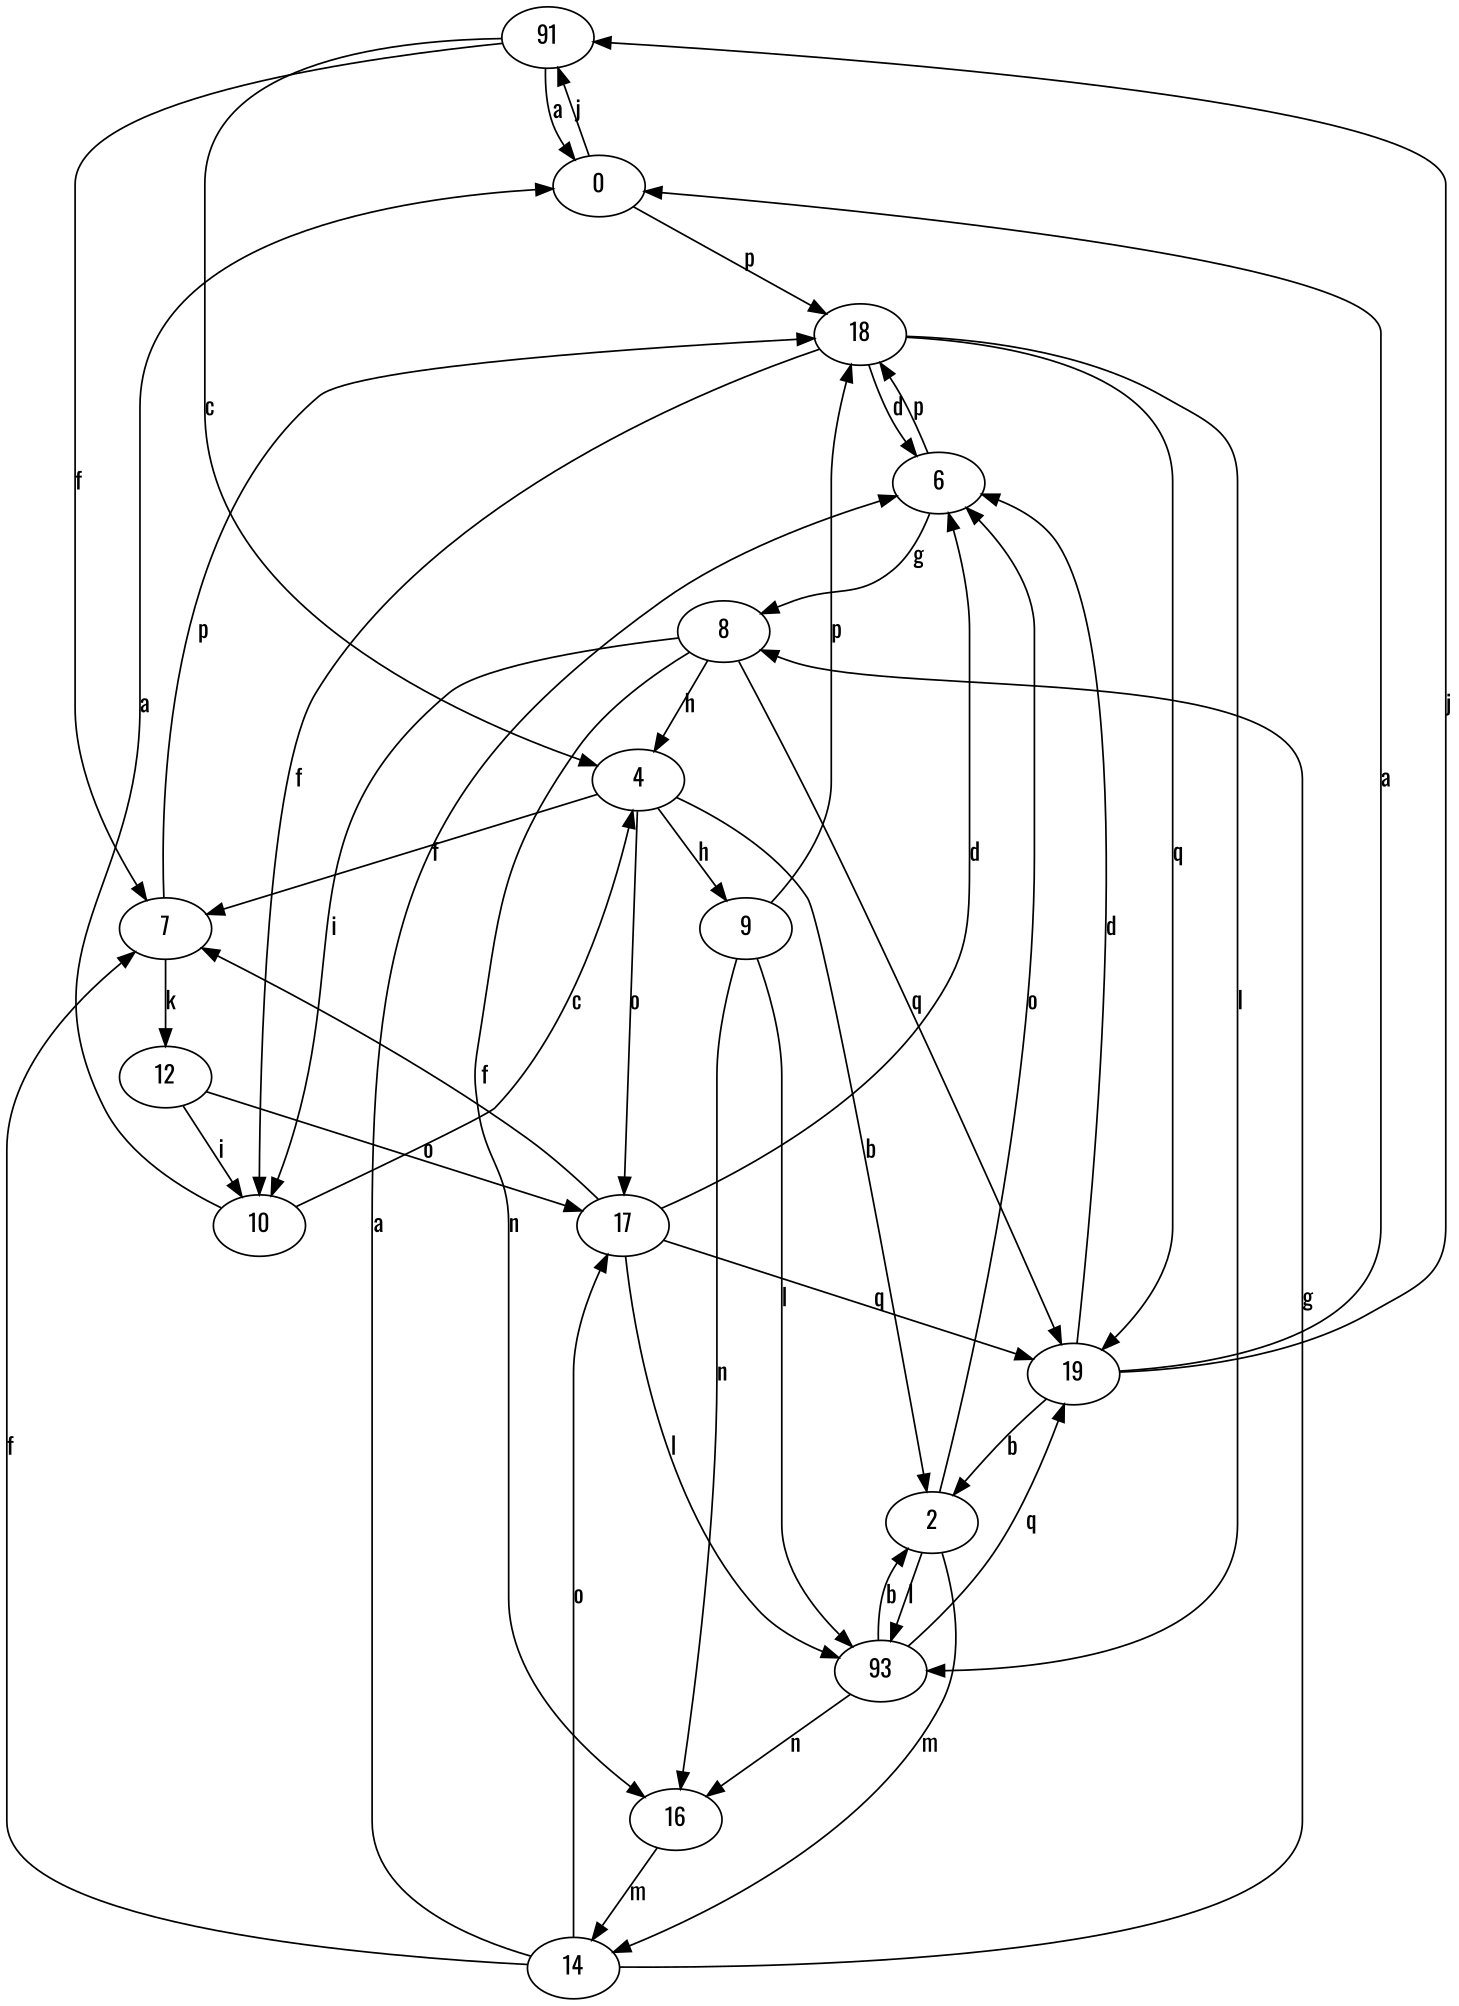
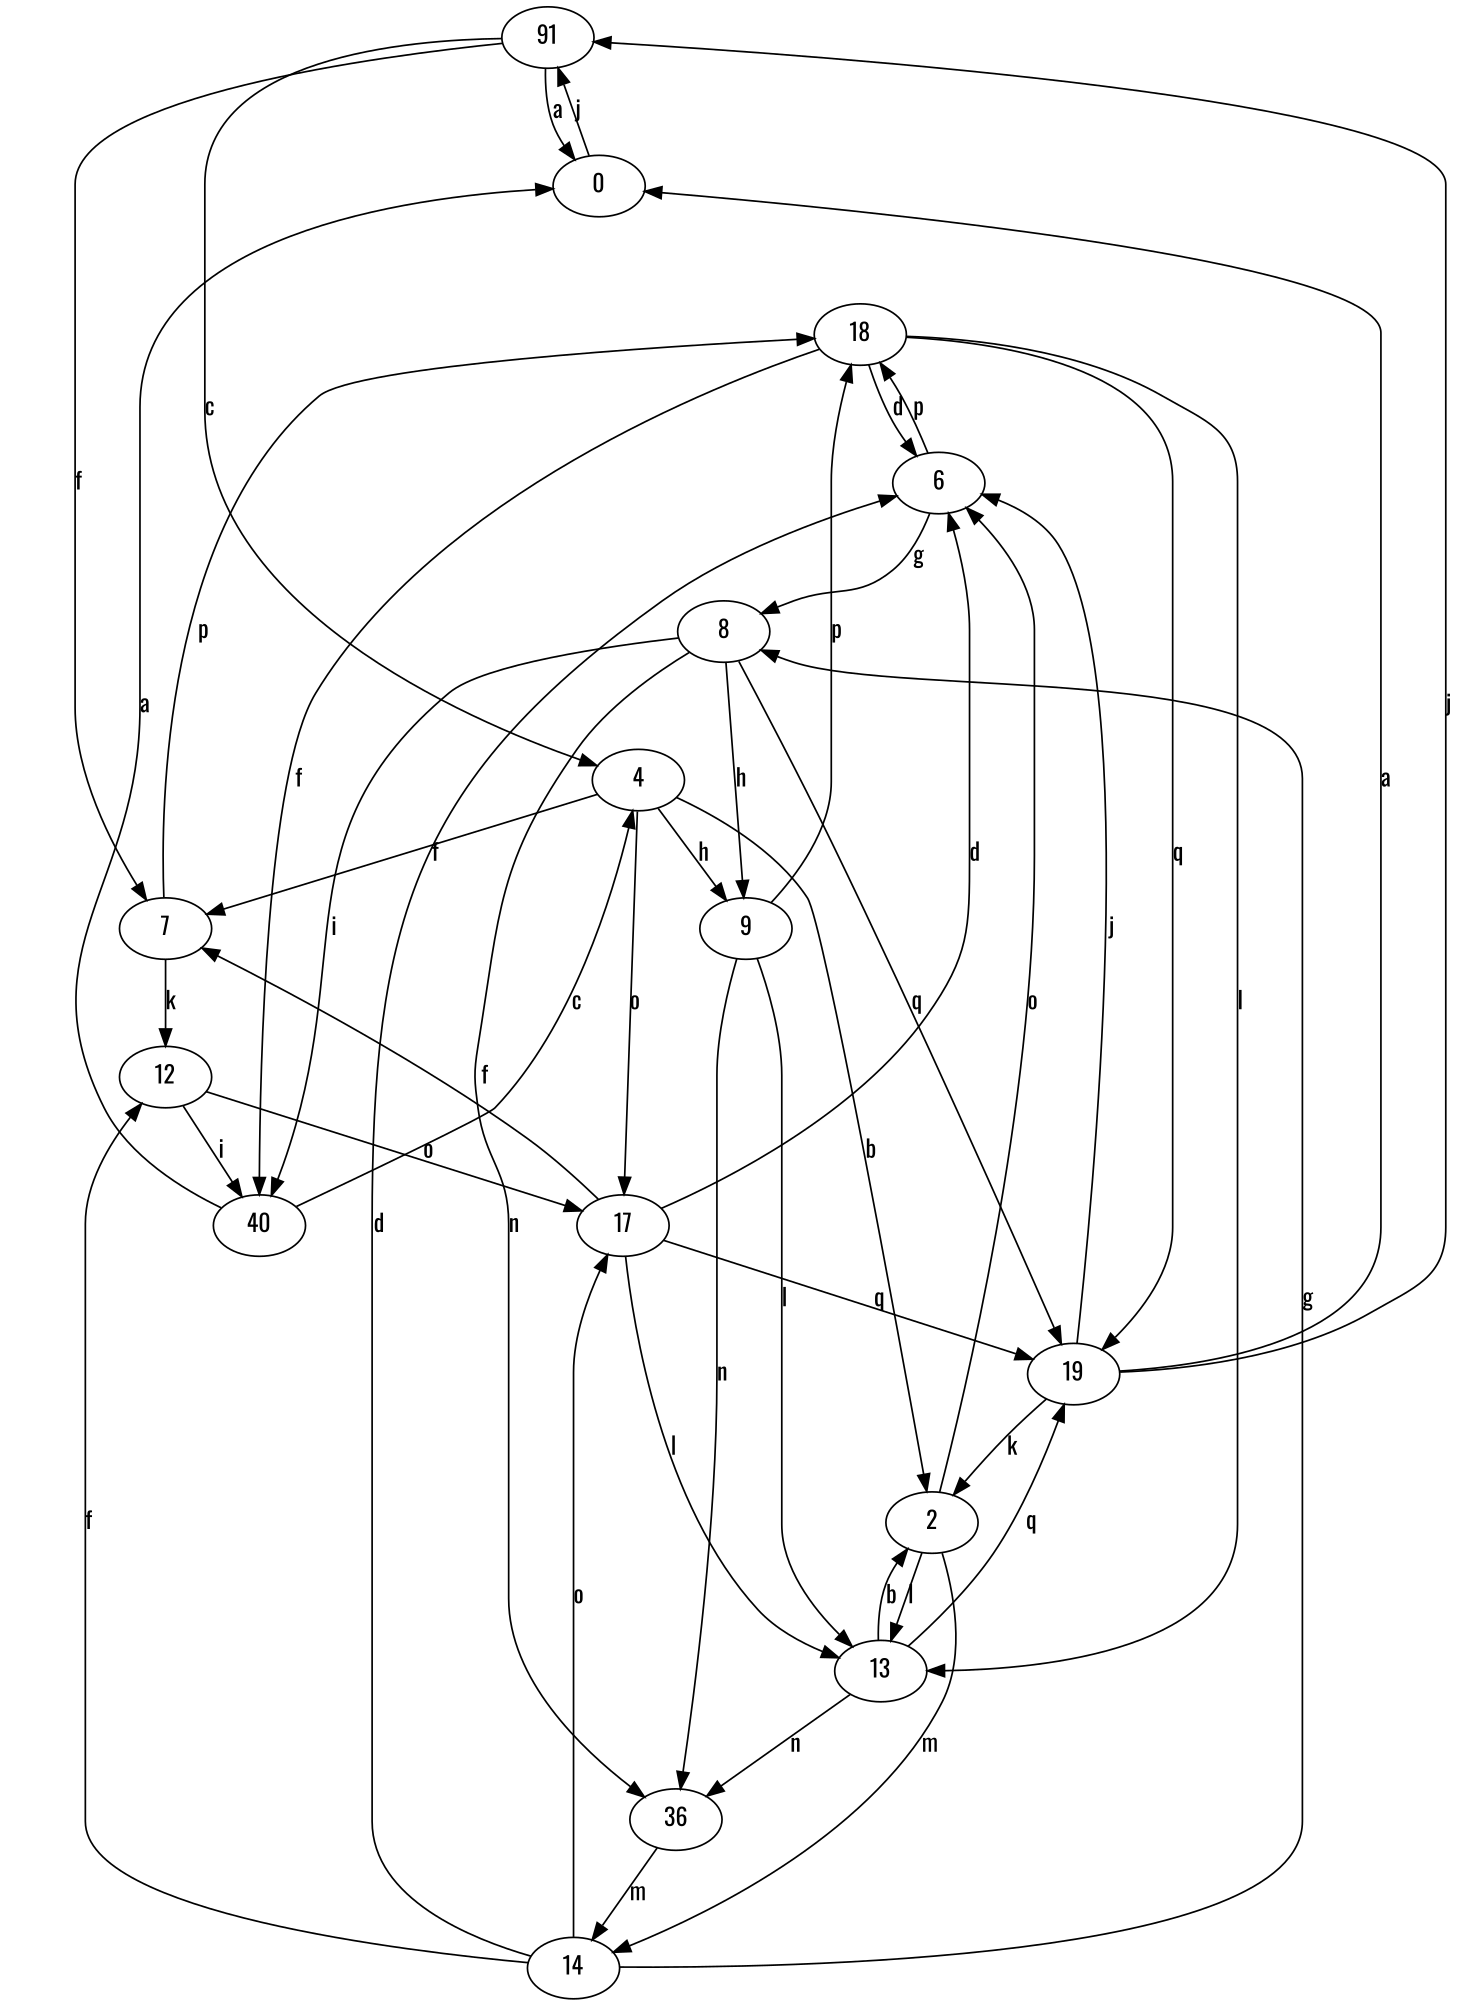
(722, 256) -> none
(685, 698) -> (734, 771)
(1112, 929) -> (1112, 929)
(259, 1226) -> (259, 1226)
(380, 1226) -> (380, 1226)
(1013, 1448) -> (1013, 1448)
(7, 1654) -> (85, 1705)
(881, 1671) -> (881, 1671)
(676, 1820) -> (676, 1820)
